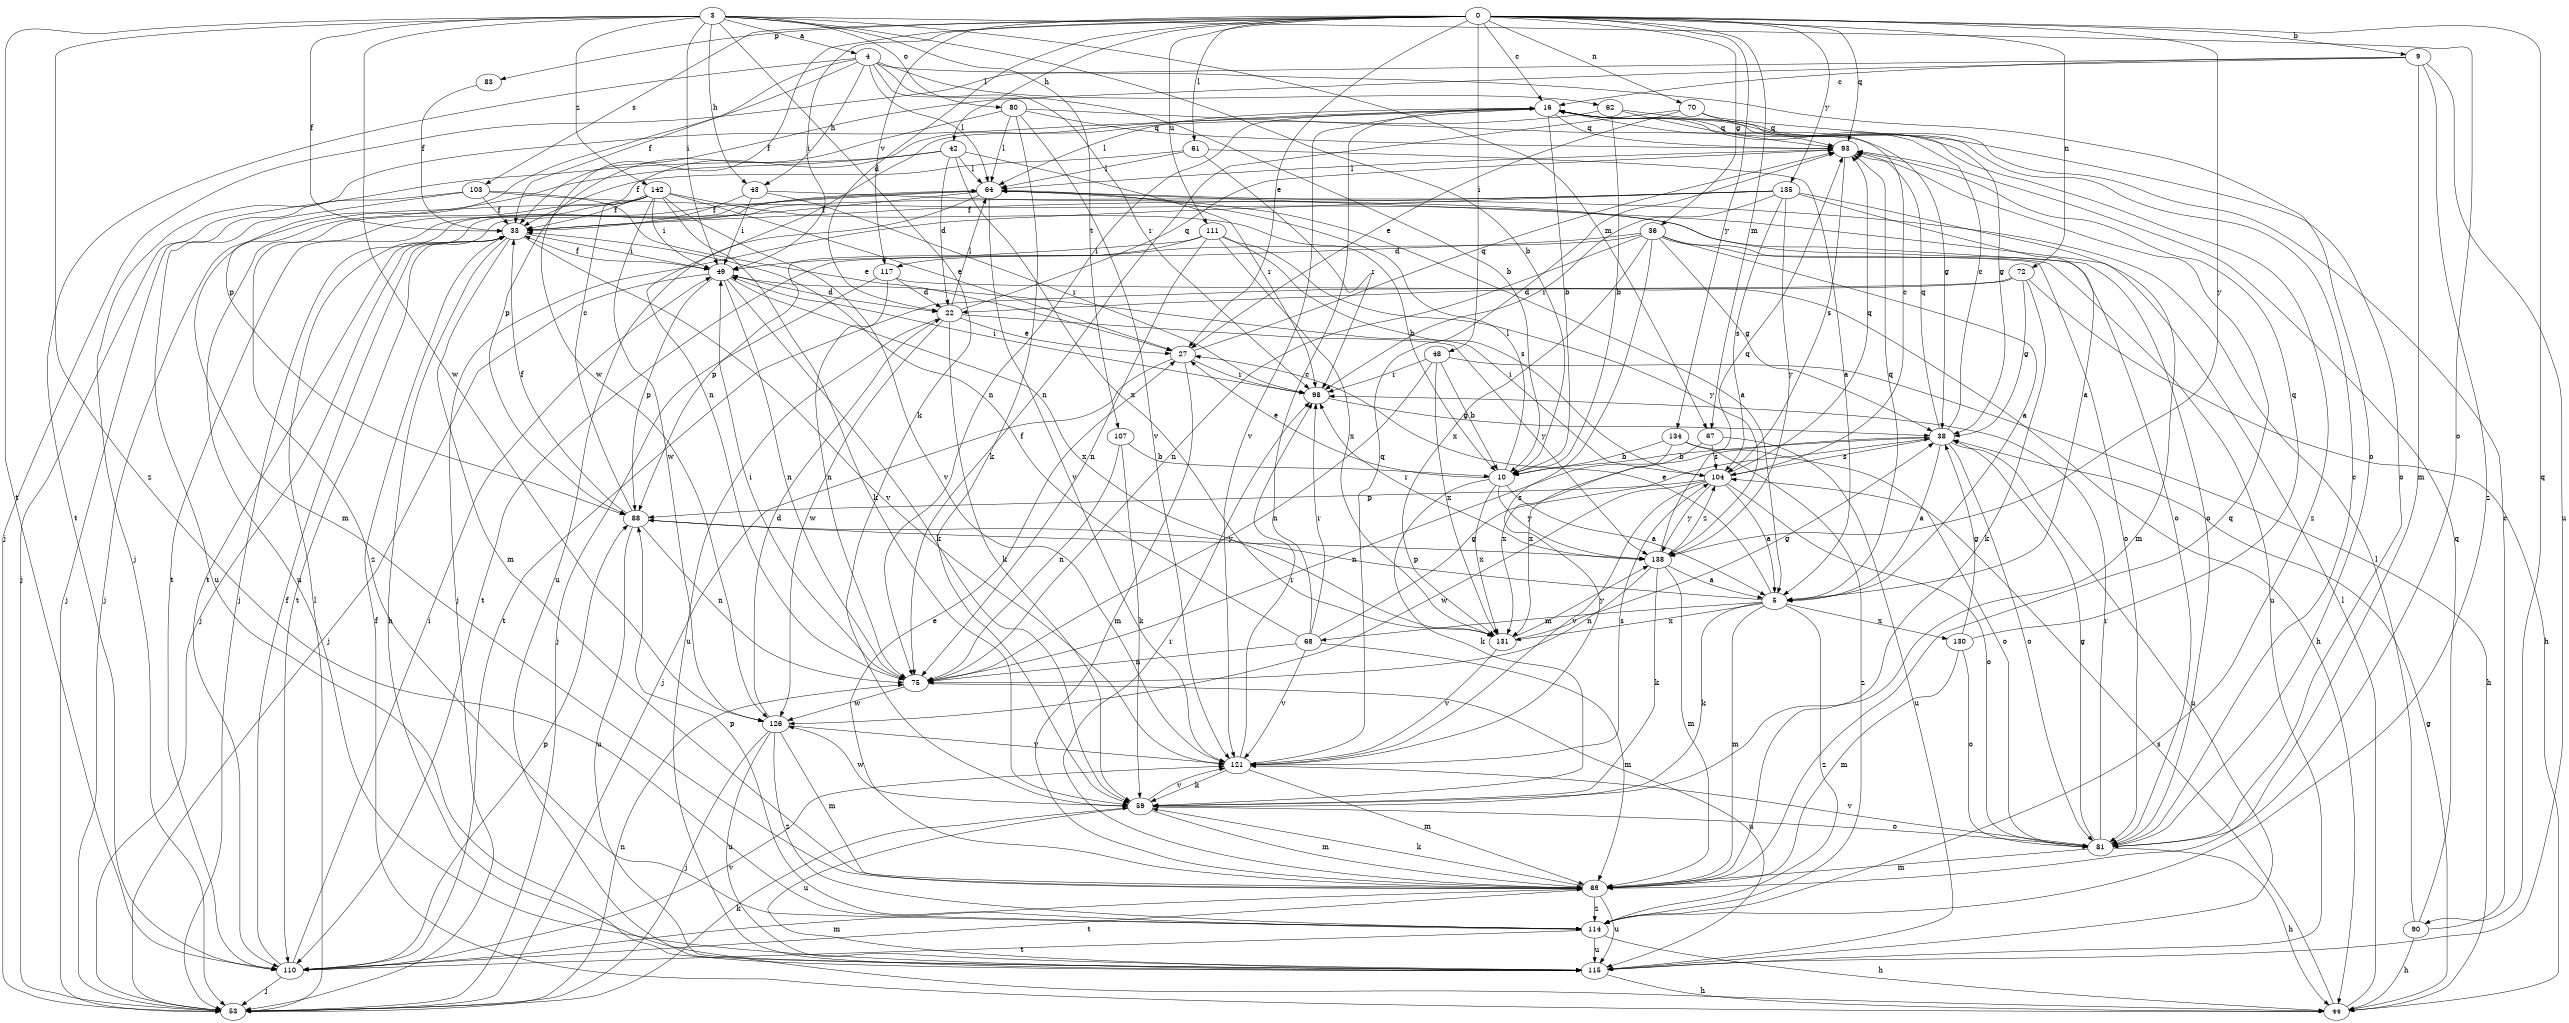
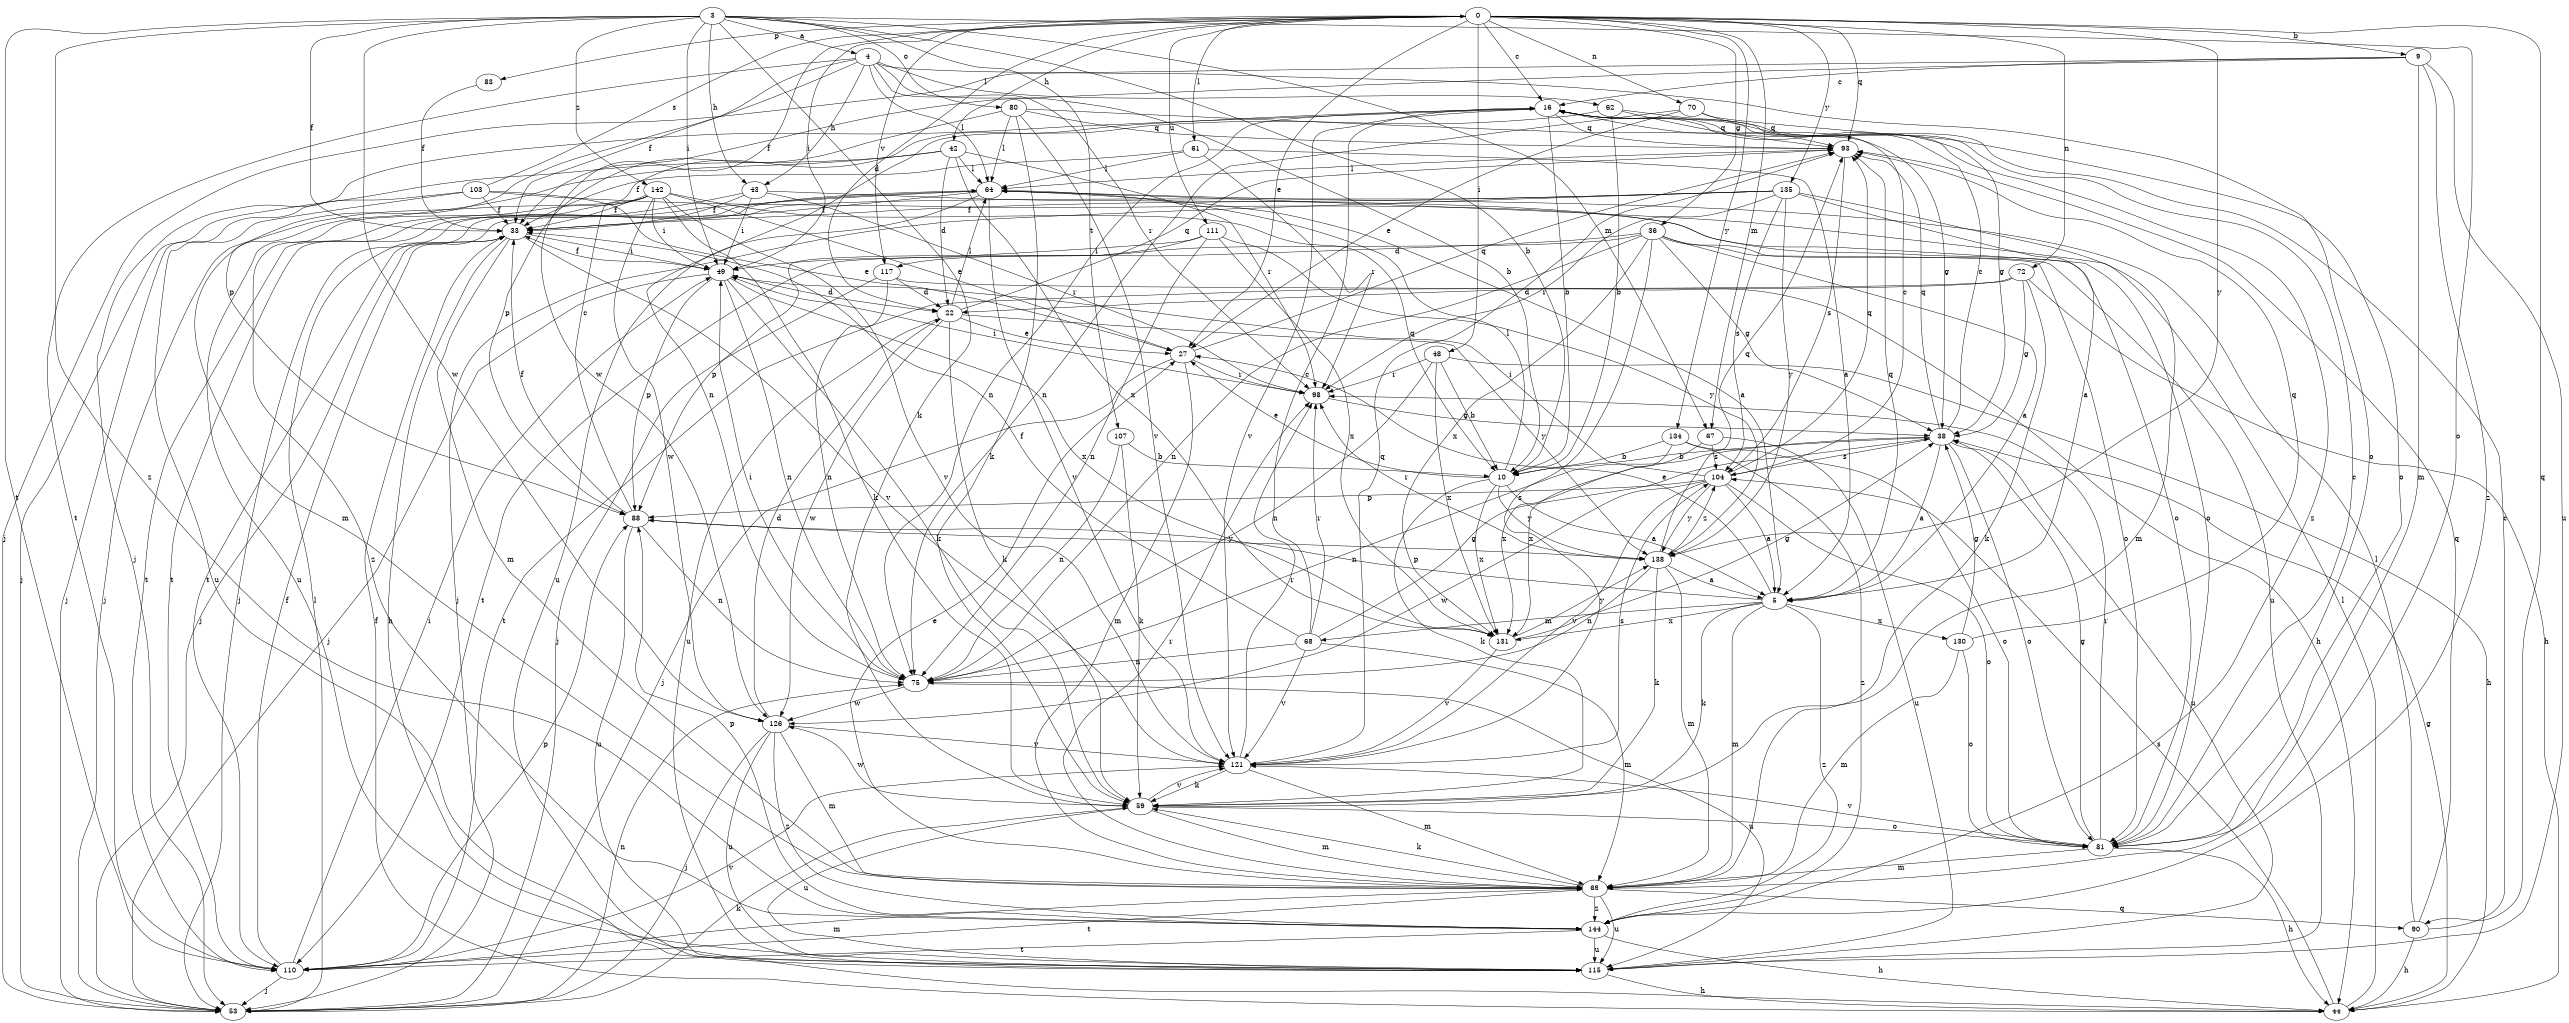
(732, 44) -> (833, 38)
(1277, 114) -> none
(1412, 334) -> (1412, 334)
(1482, 344) -> none
(309, 552) -> (195, 403)
(2175, 555) -> (2003, 907)
(1595, 930) -> (1595, 930)
